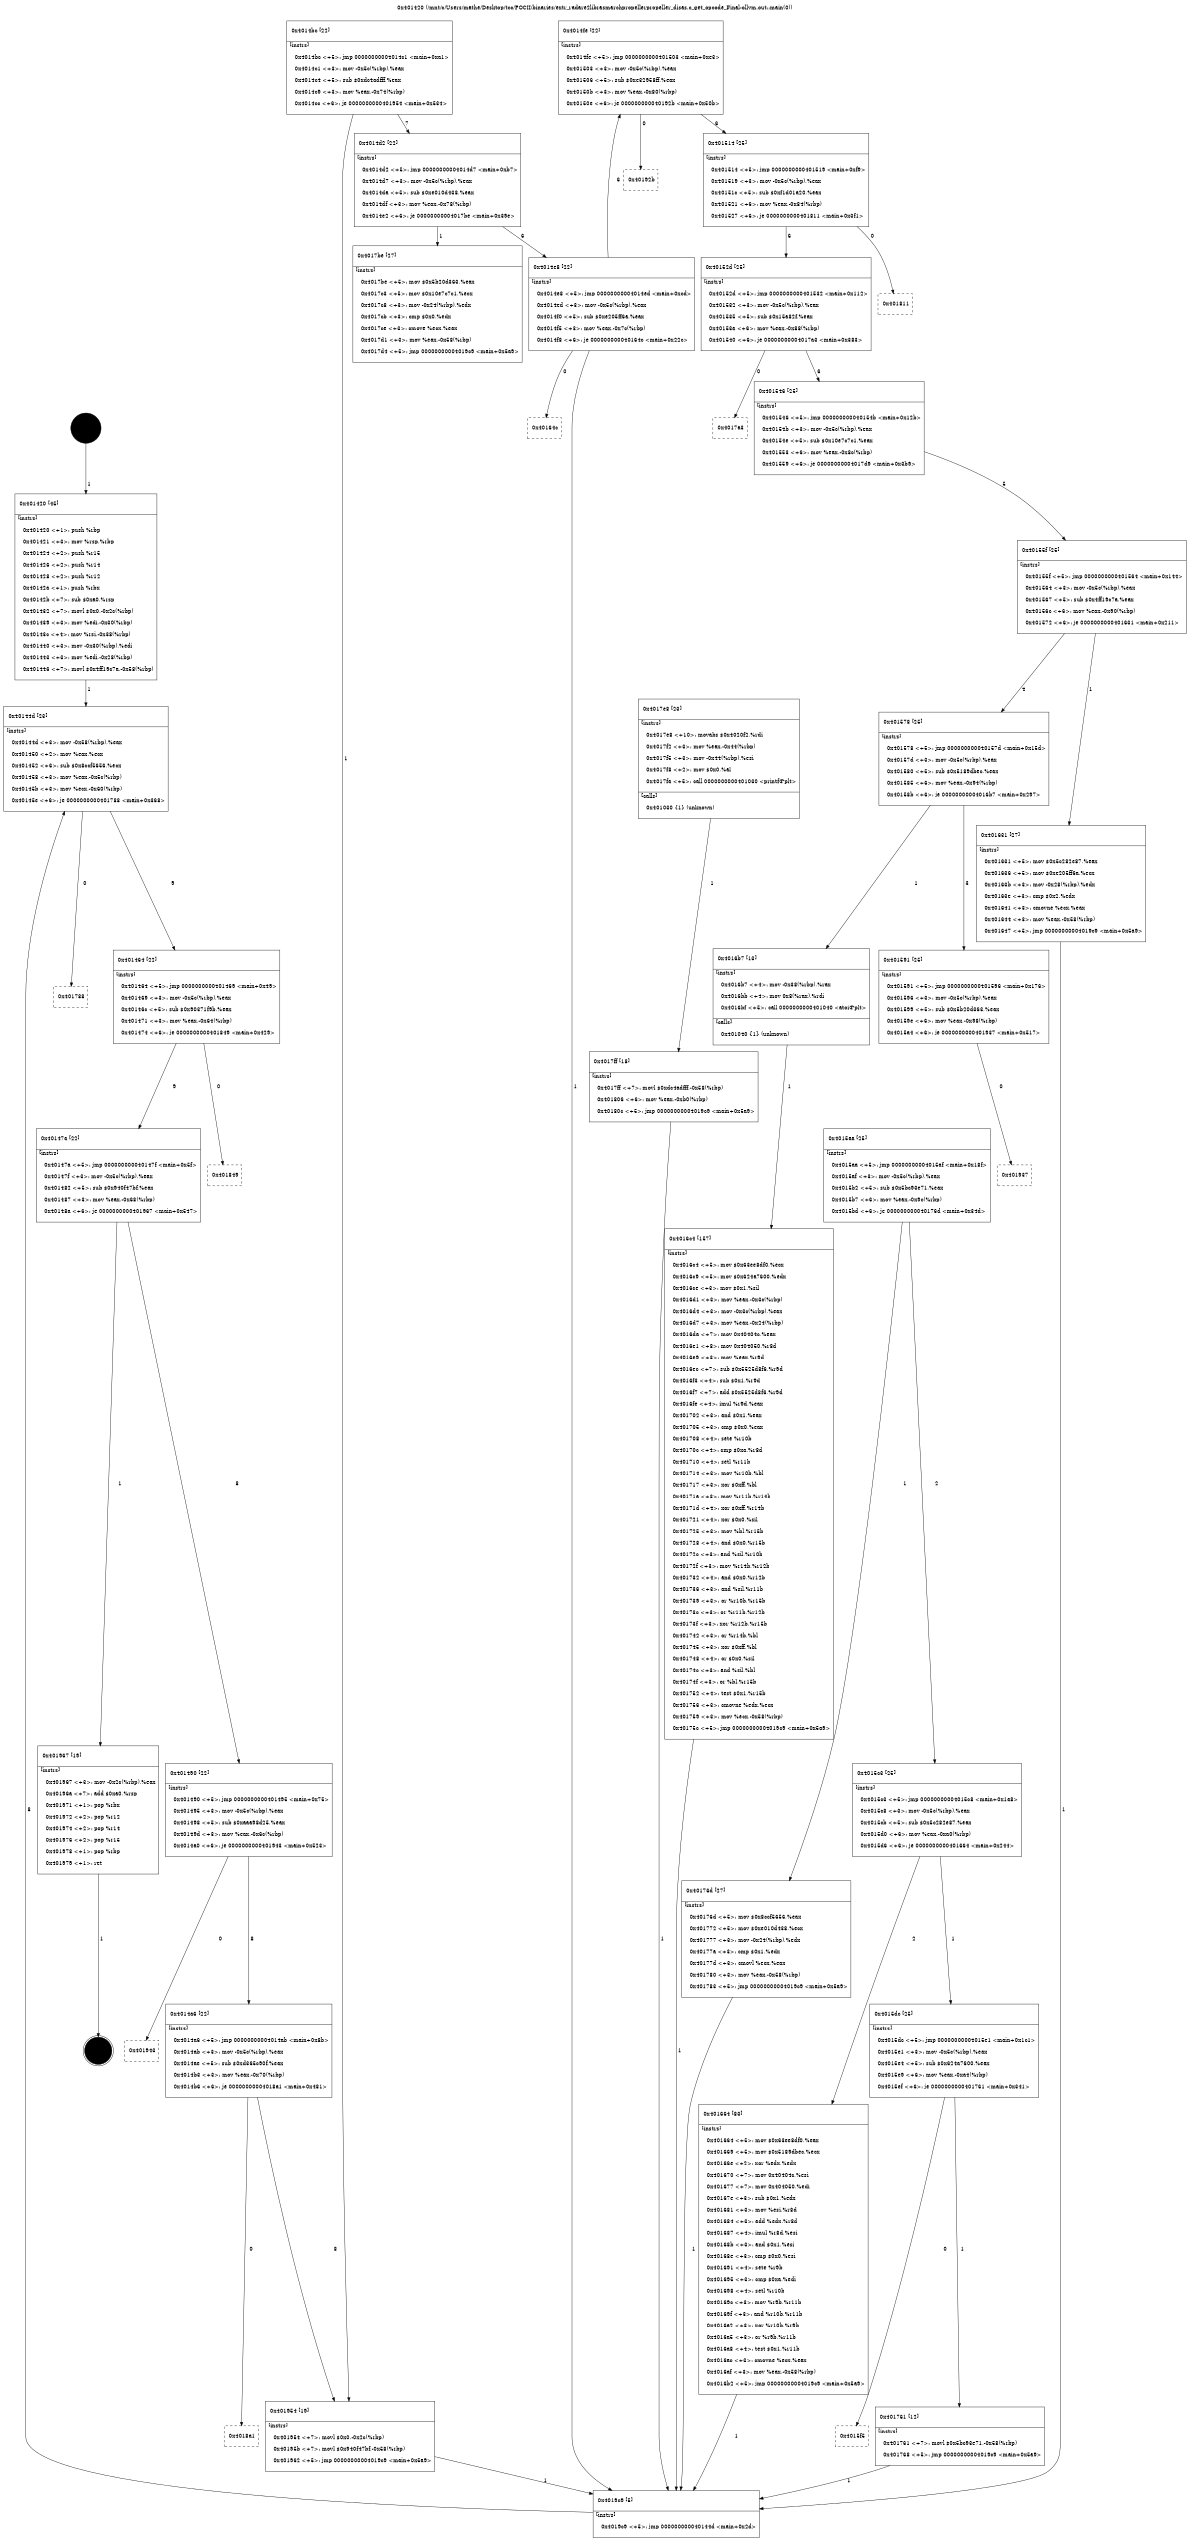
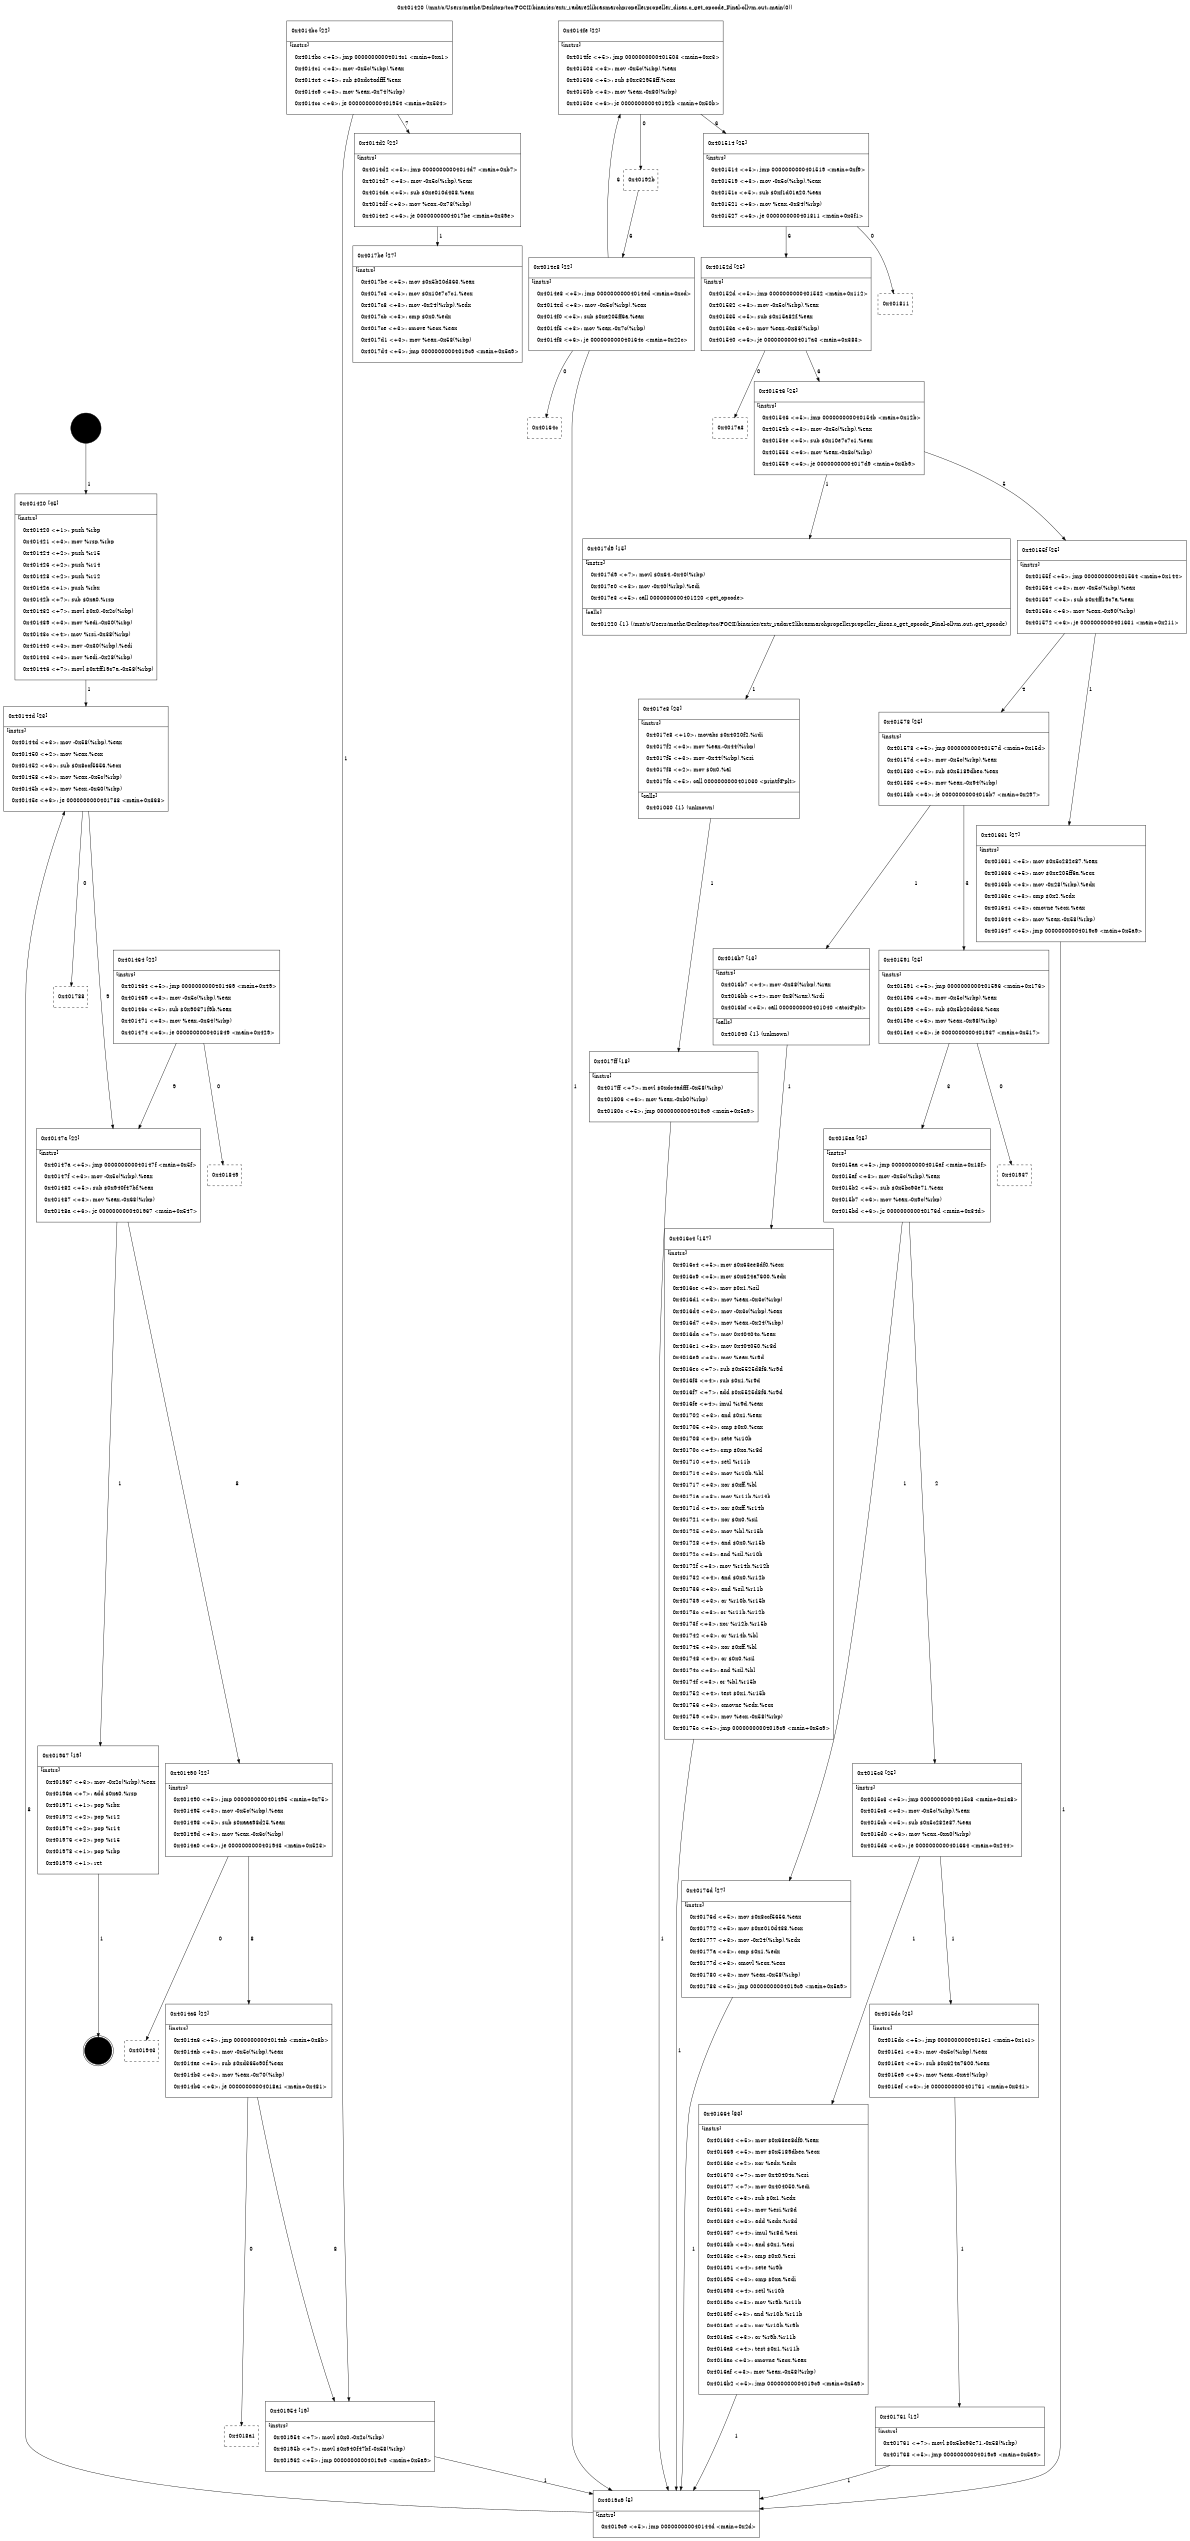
(523, 241) -> (631, 222)
none -> (797, 587)
(142, 879) -> (99, 968)
none -> (936, 1084)
(913, 1939) -> (913, 1939)
(852, 2436) -> none
